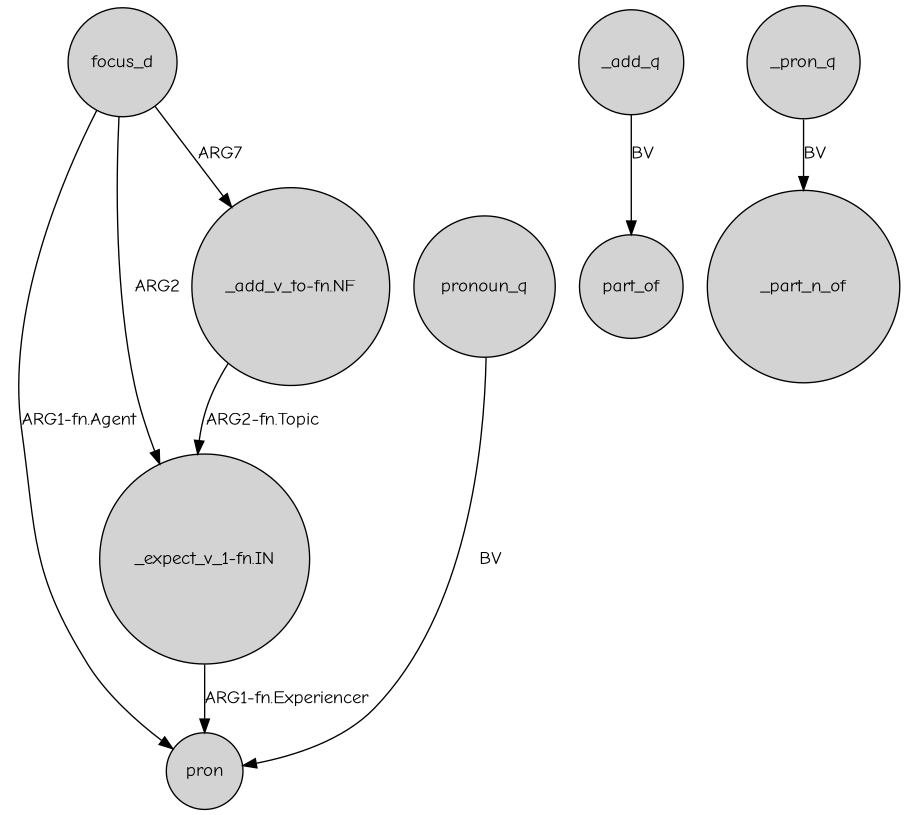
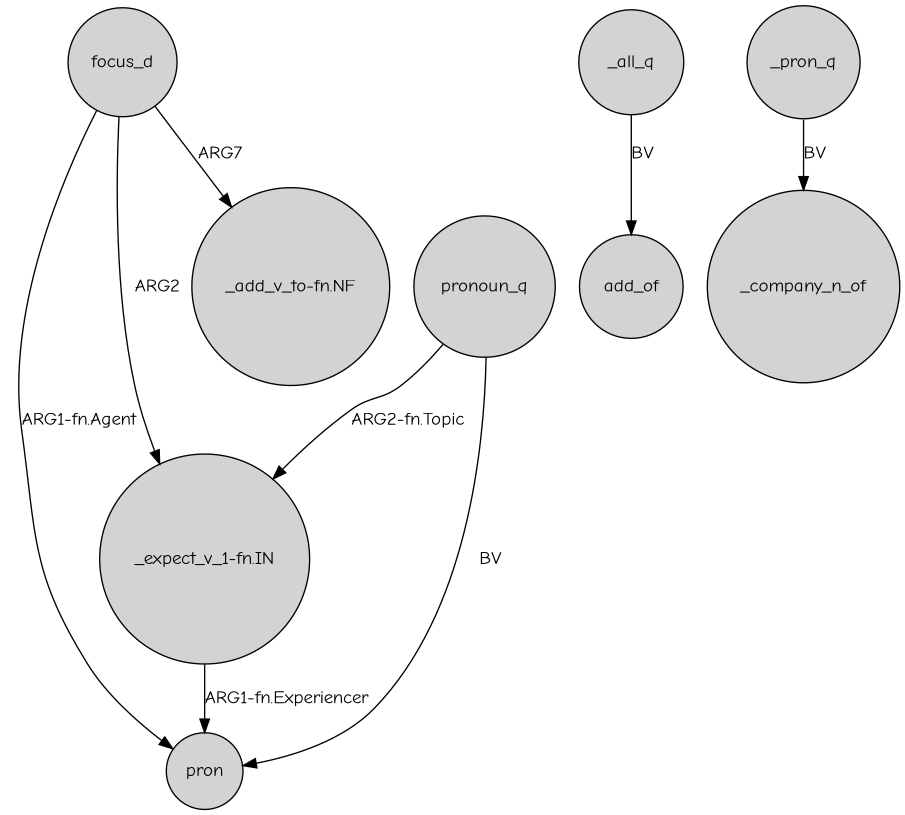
(631, 62) -> (631, 62)
(631, 287) -> (631, 287)
(804, 287) -> (804, 287)
(209, 400) -> (361, 404)
